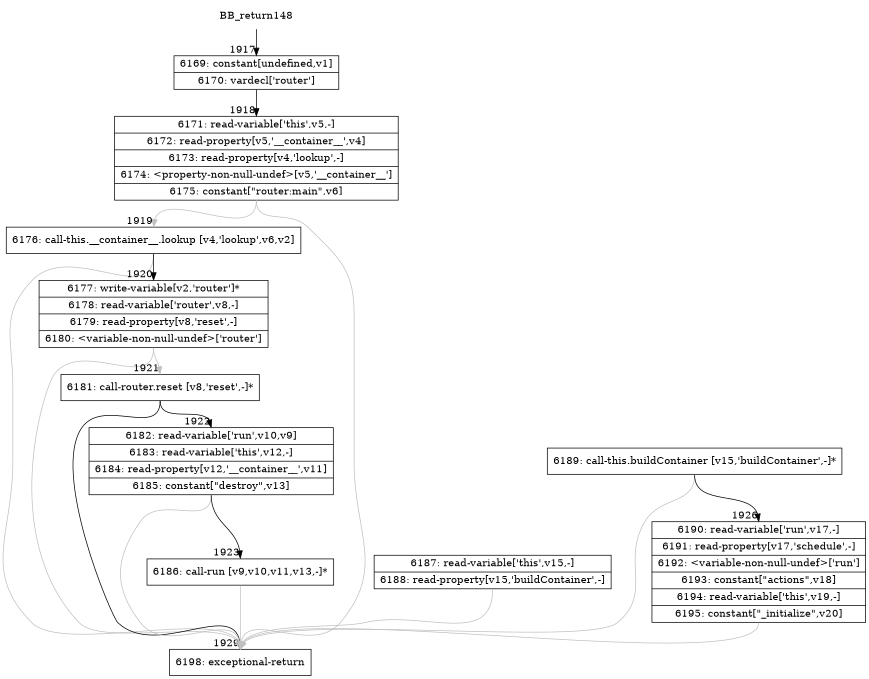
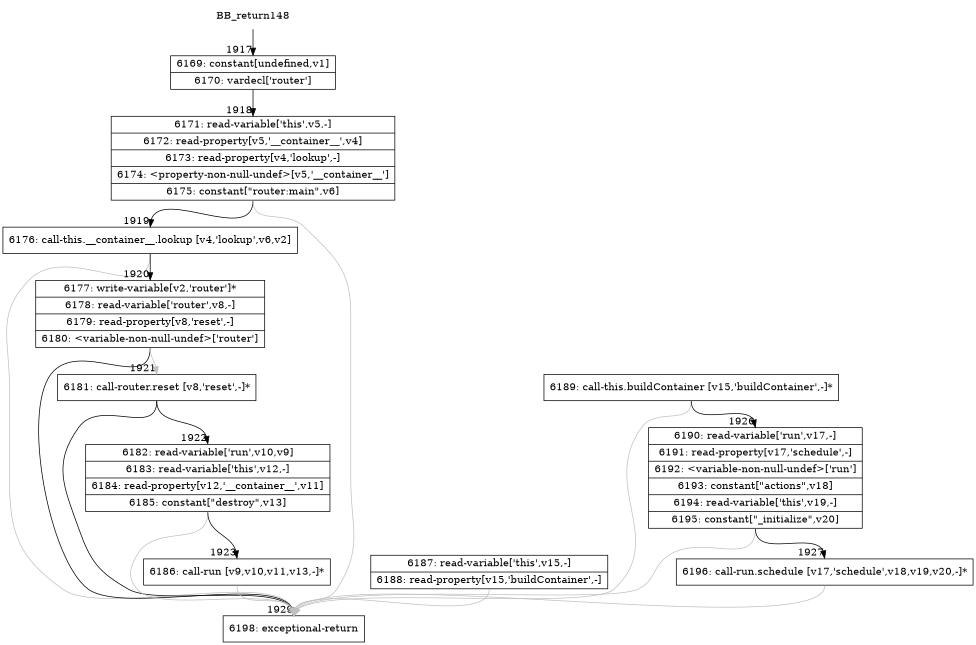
(209, 214) -> (205, 214)
(35, 526) -> (56, 531)
none -> (825, 572)
